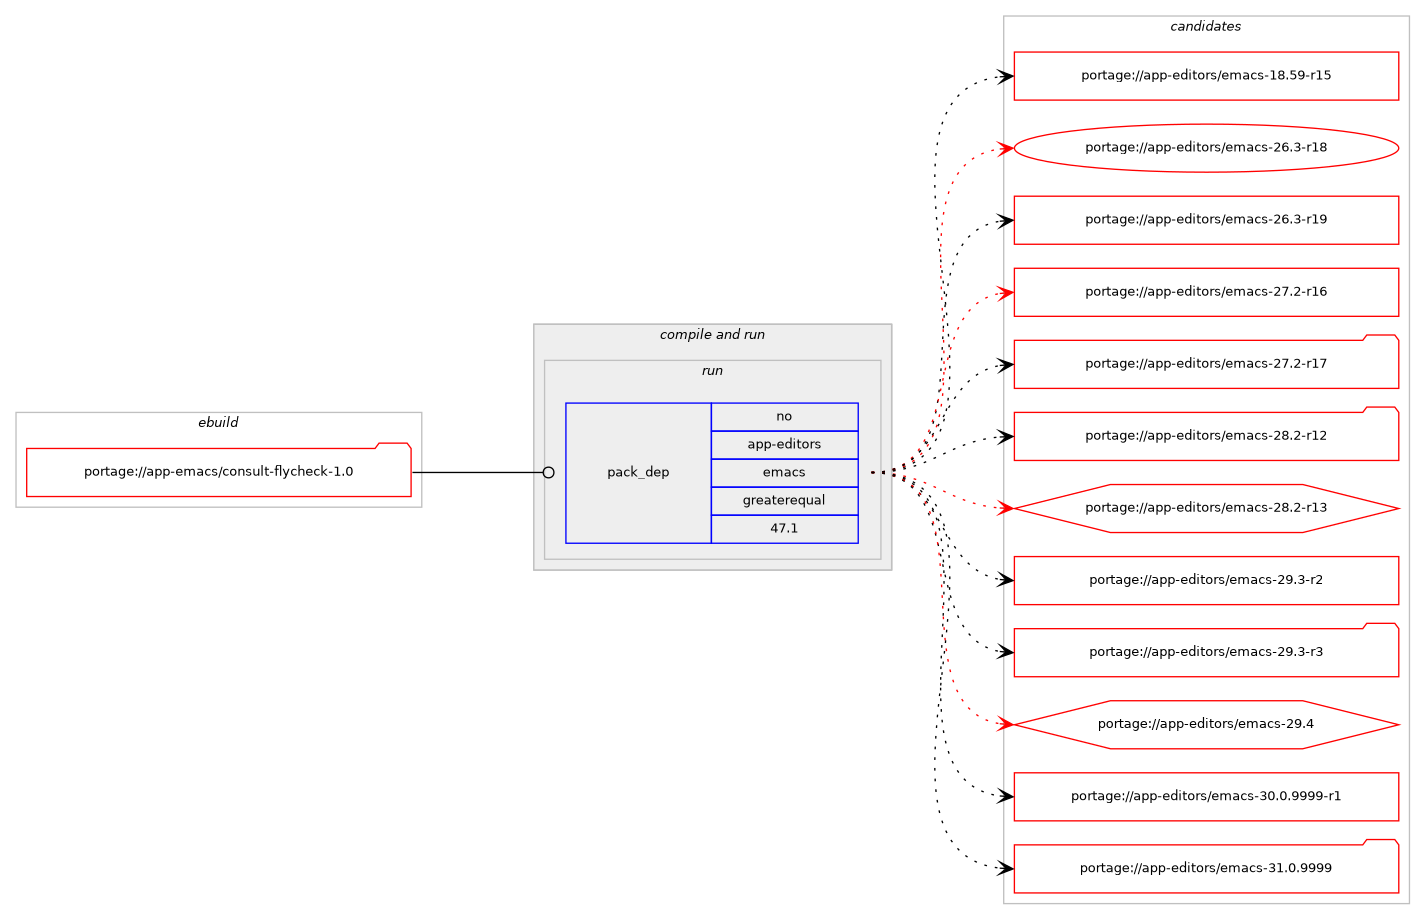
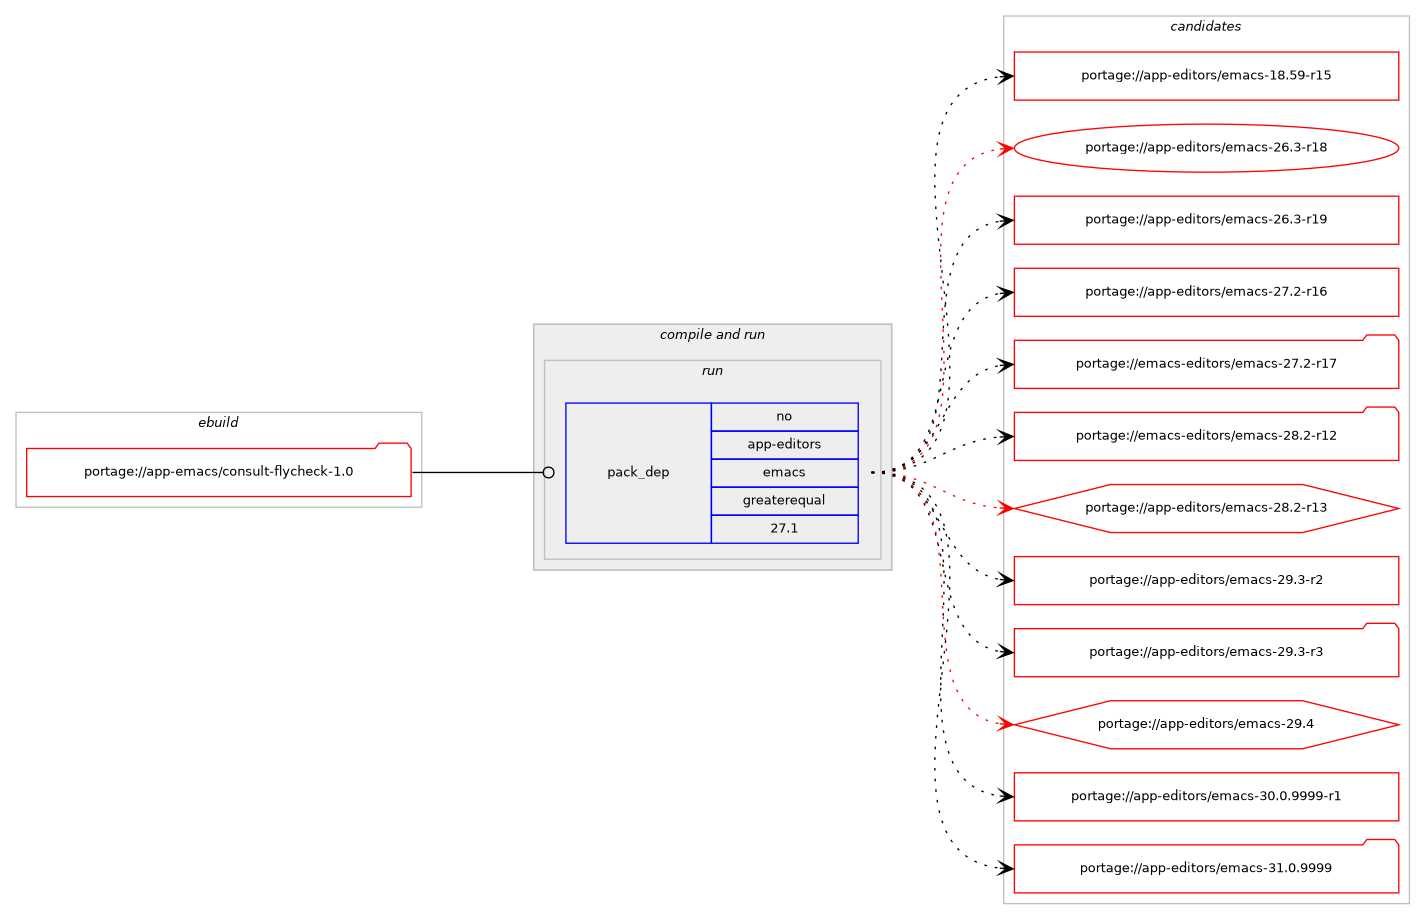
(957, 332) -> (957, 332)
(1207, 364) -> (1207, 364)
(1207, 436) -> (1207, 436)
(785, 529) -> (785, 529)
